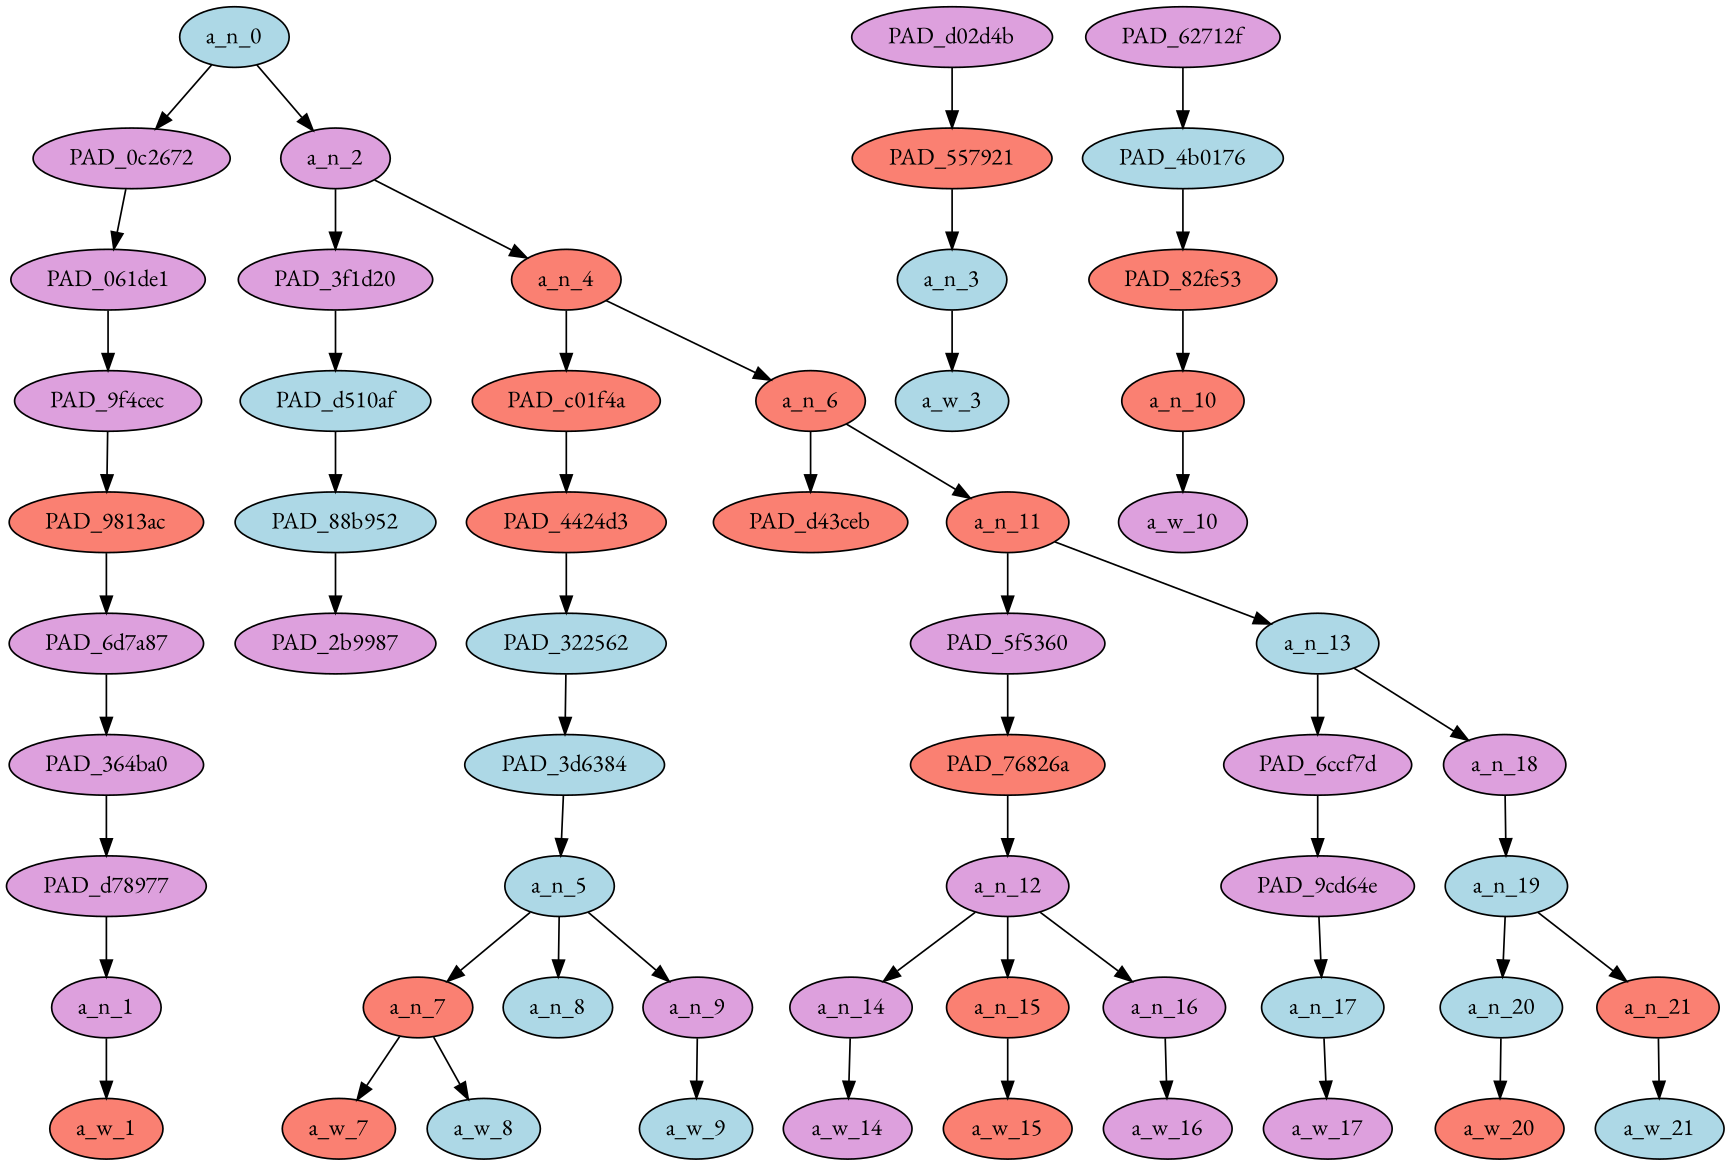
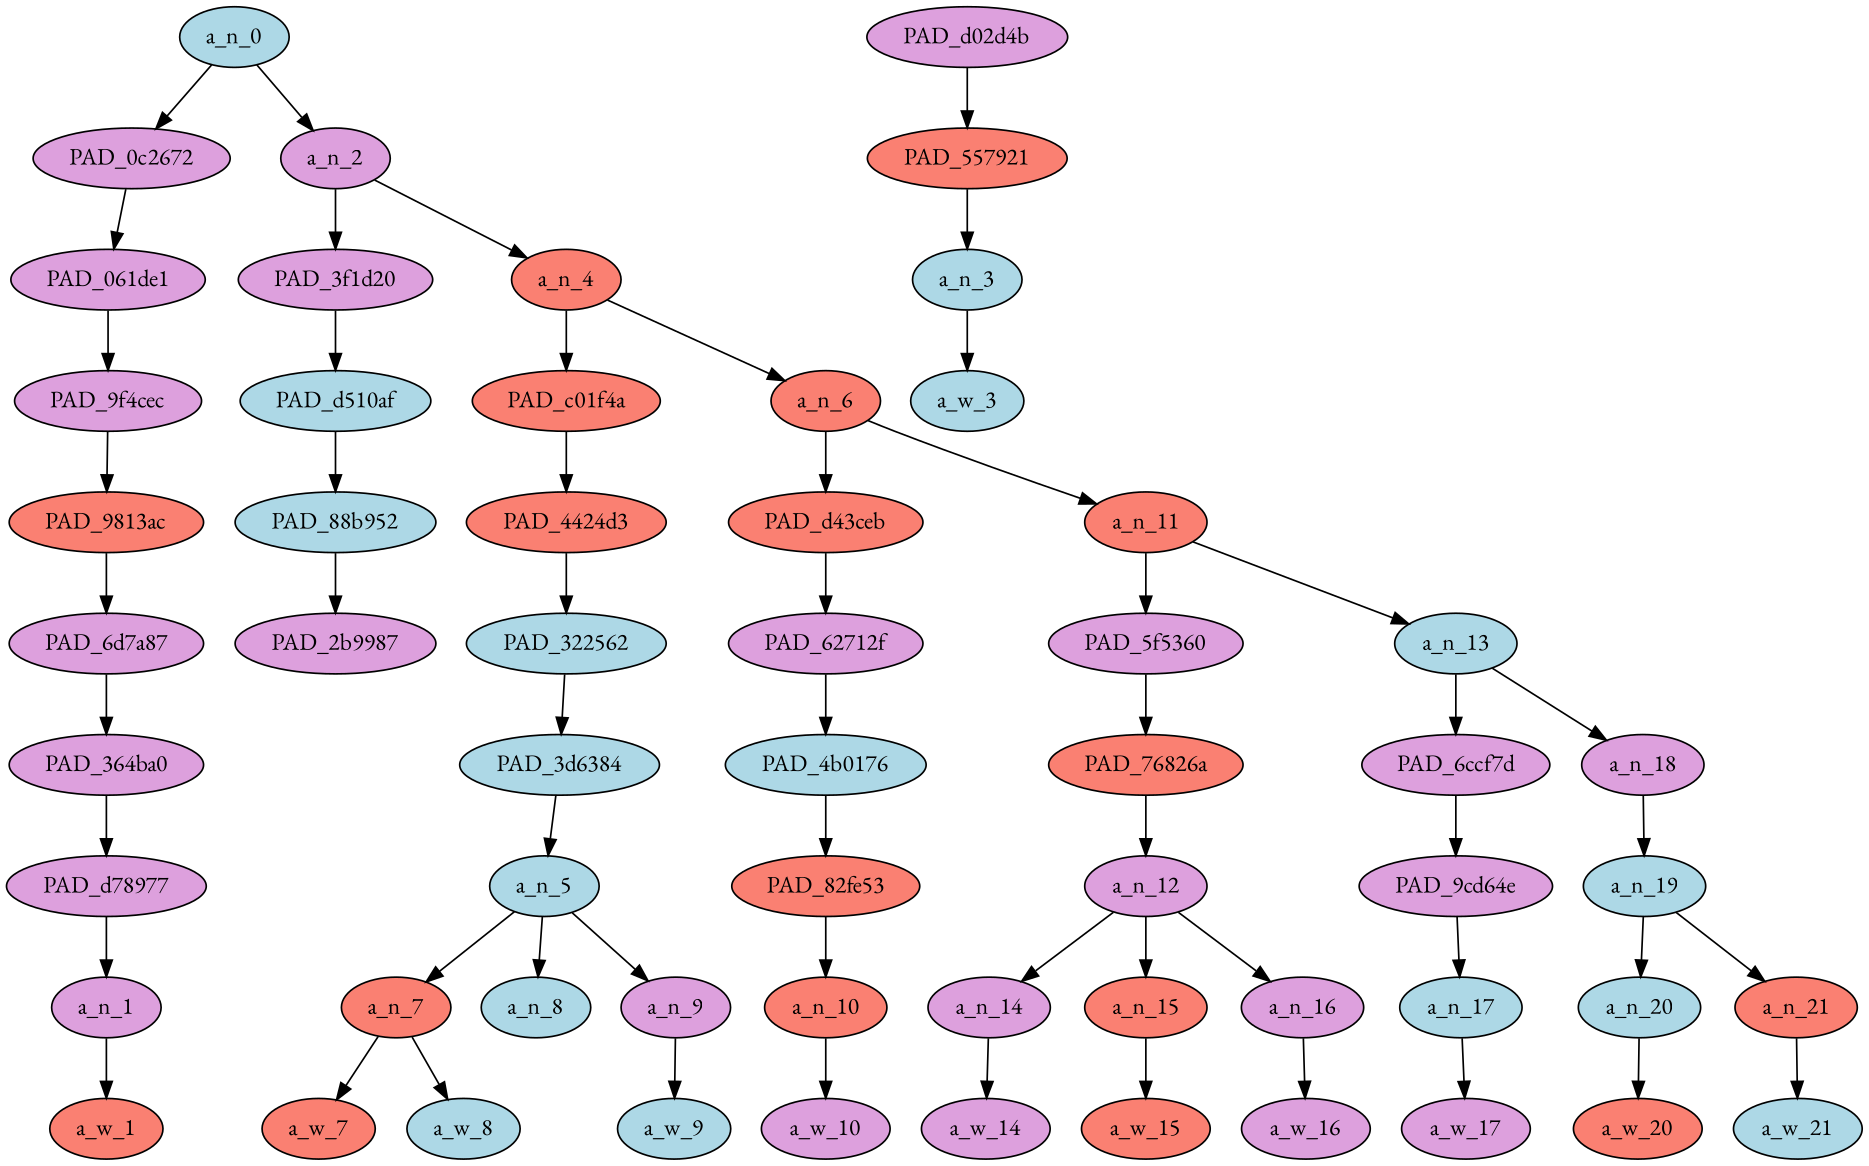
none -> (826, 575)
